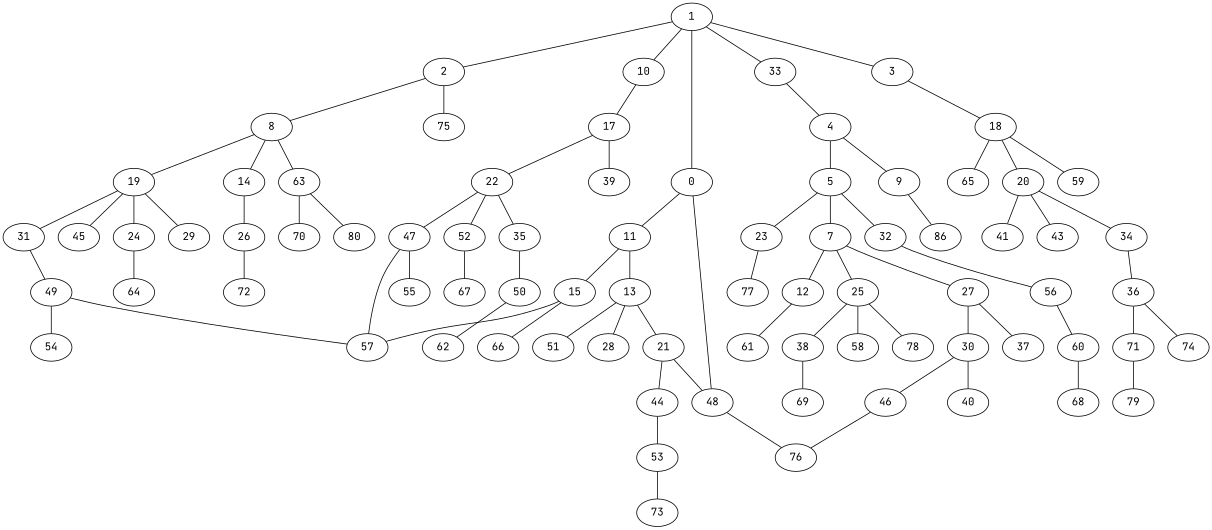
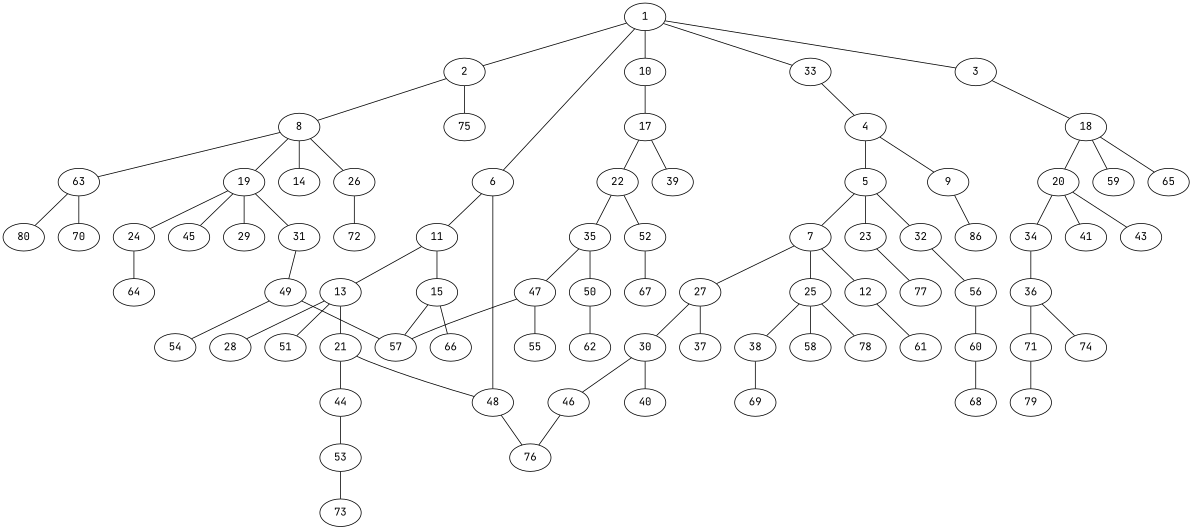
(692, 182) -> (493, 182)
(244, 210) -> (327, 155)
(451, 210) -> (563, 265)
